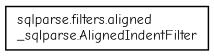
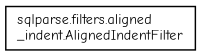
(107, 28) -> (101, 28)
